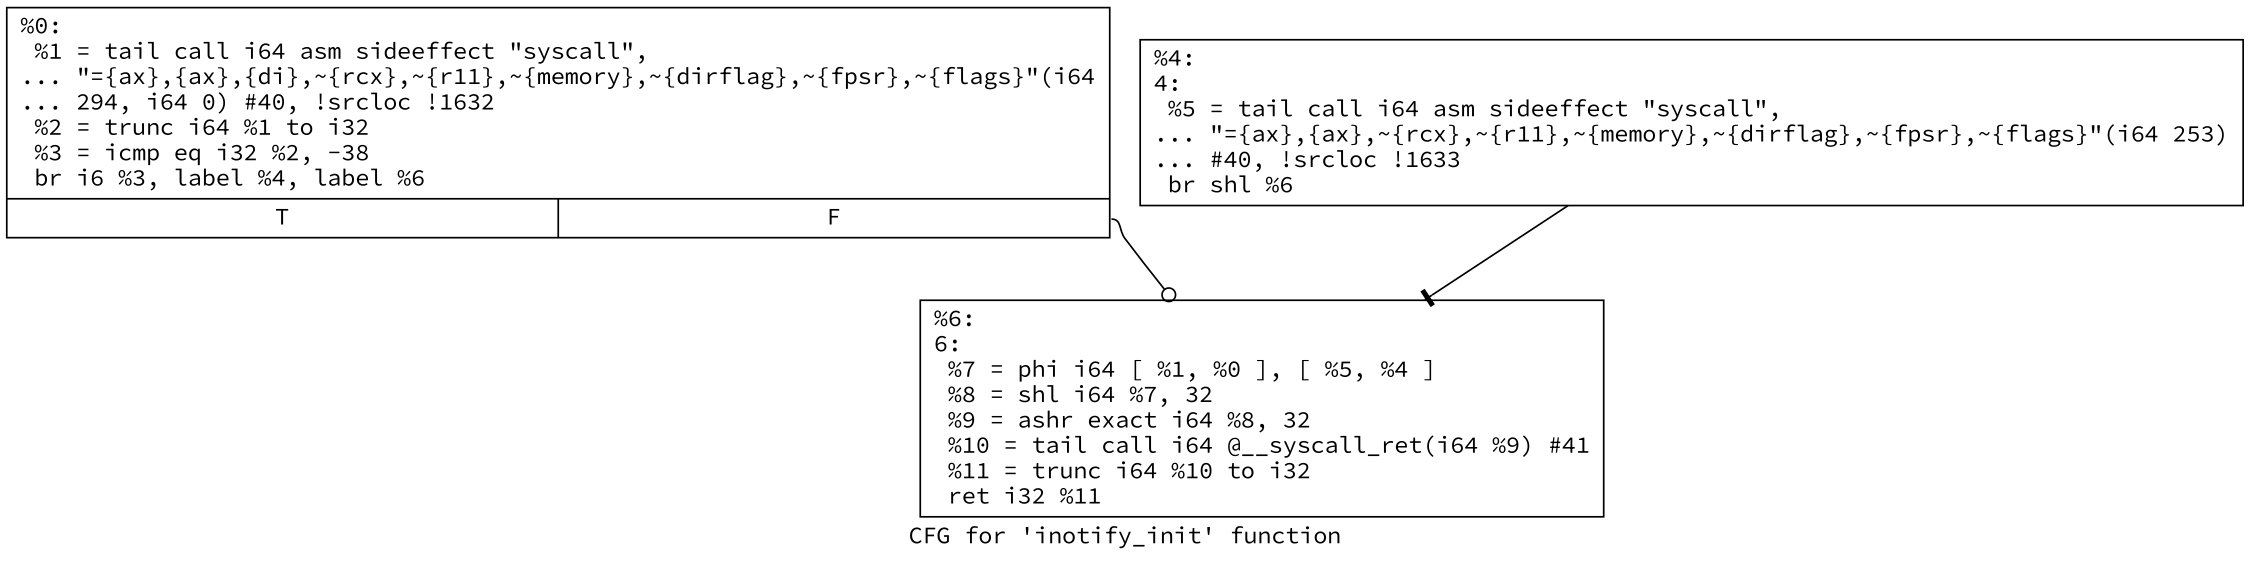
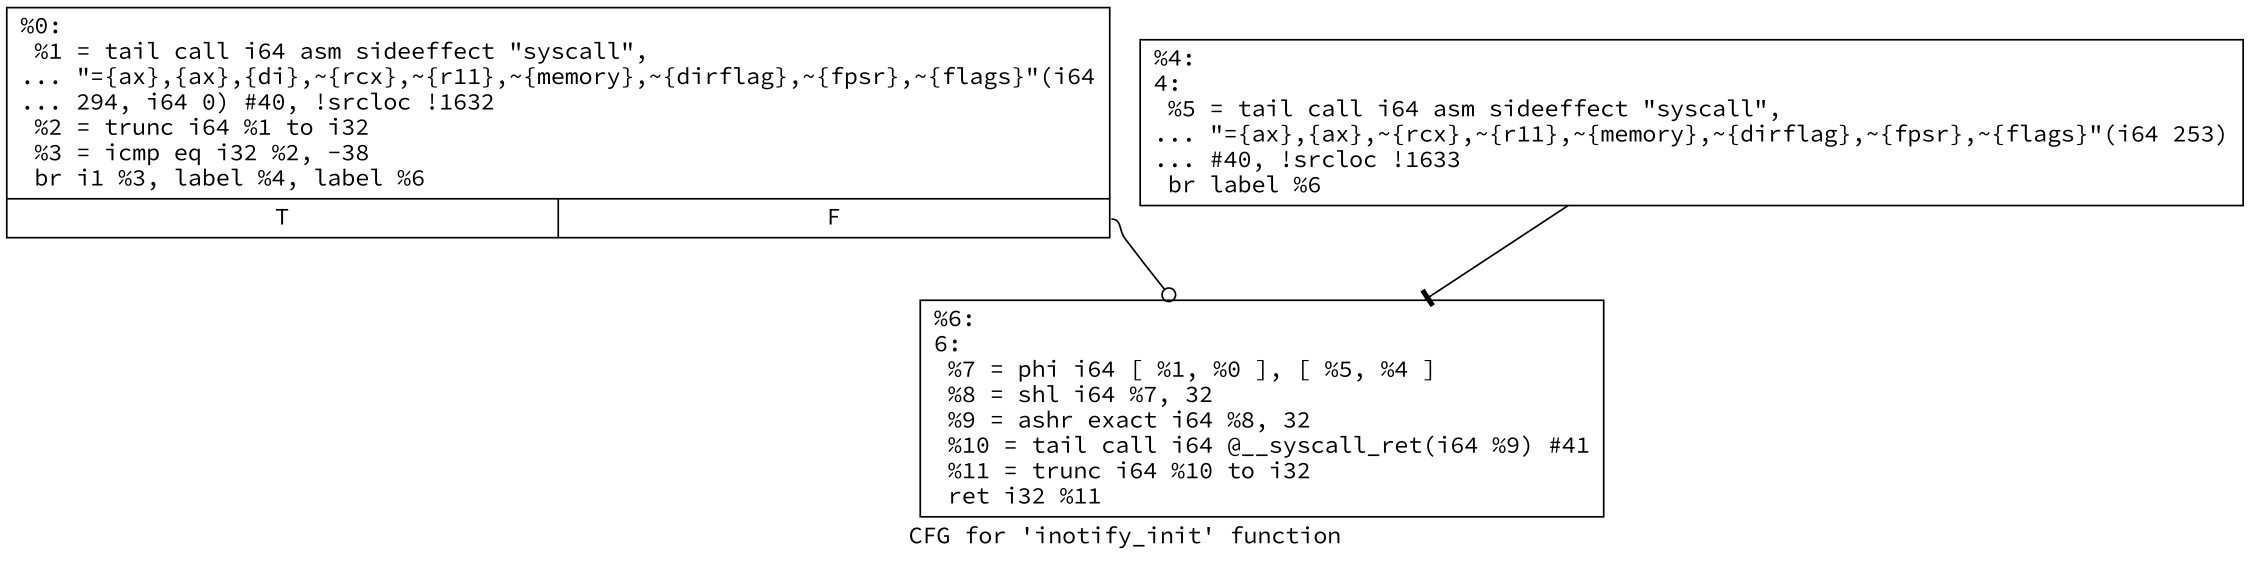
(223, 178) -> (223, 178)
(1224, 185) -> (1238, 185)
